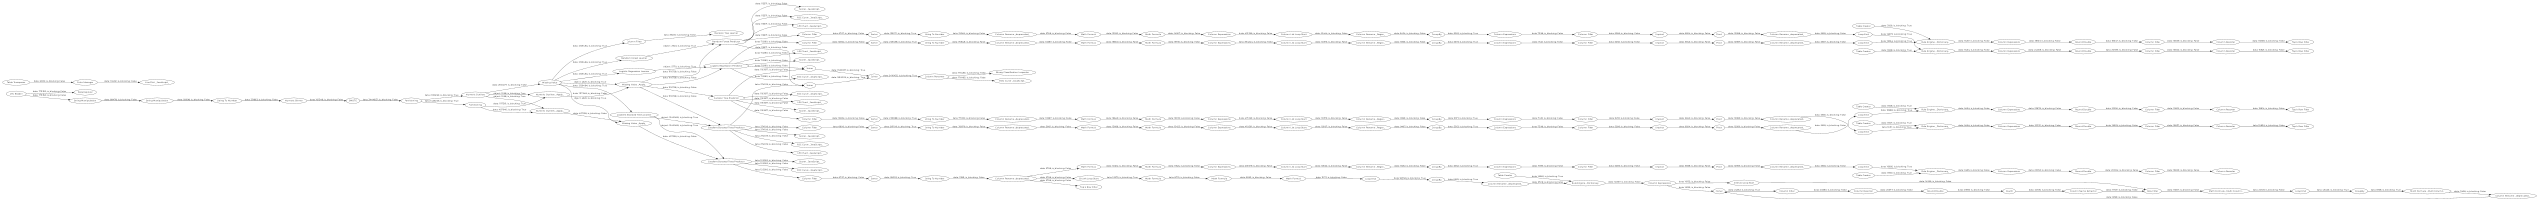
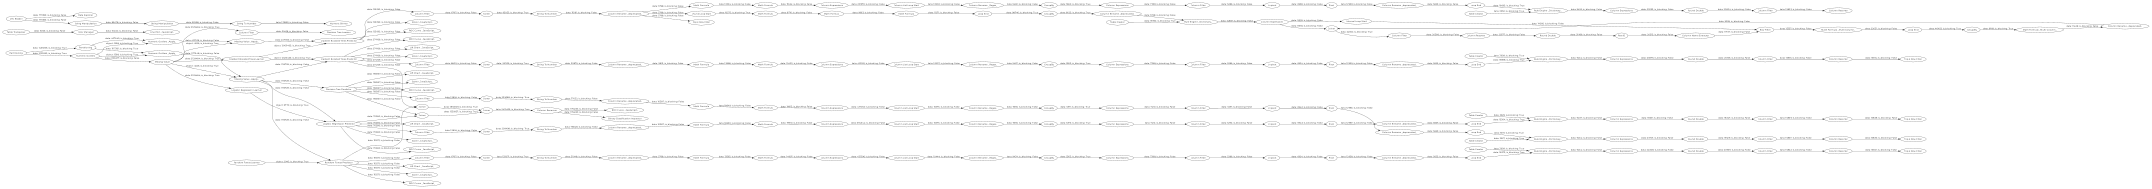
(587, 68) -> none
(353, 101) -> none
